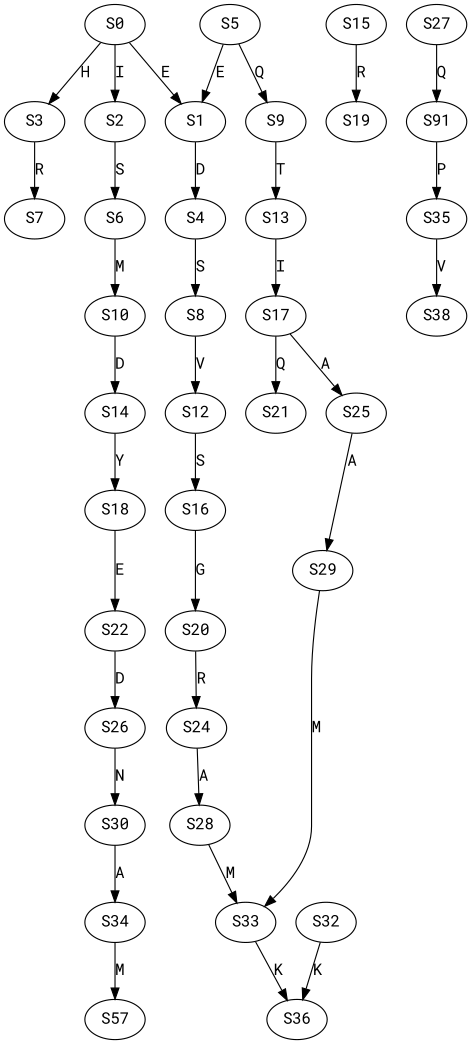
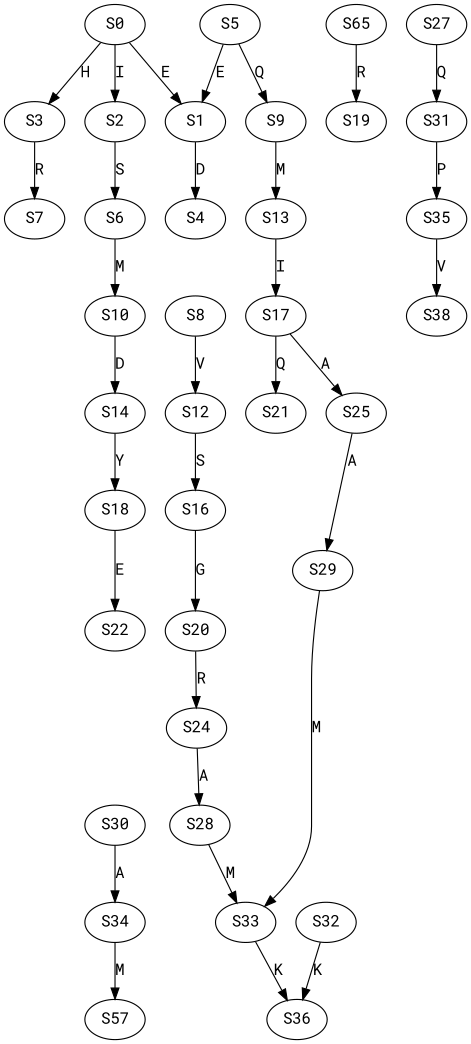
(356, 25) -> (356, 25)
(437, 122) -> (437, 122)
(281, 170) -> (281, 170)
(195, 262) -> none
(115, 728) -> none
